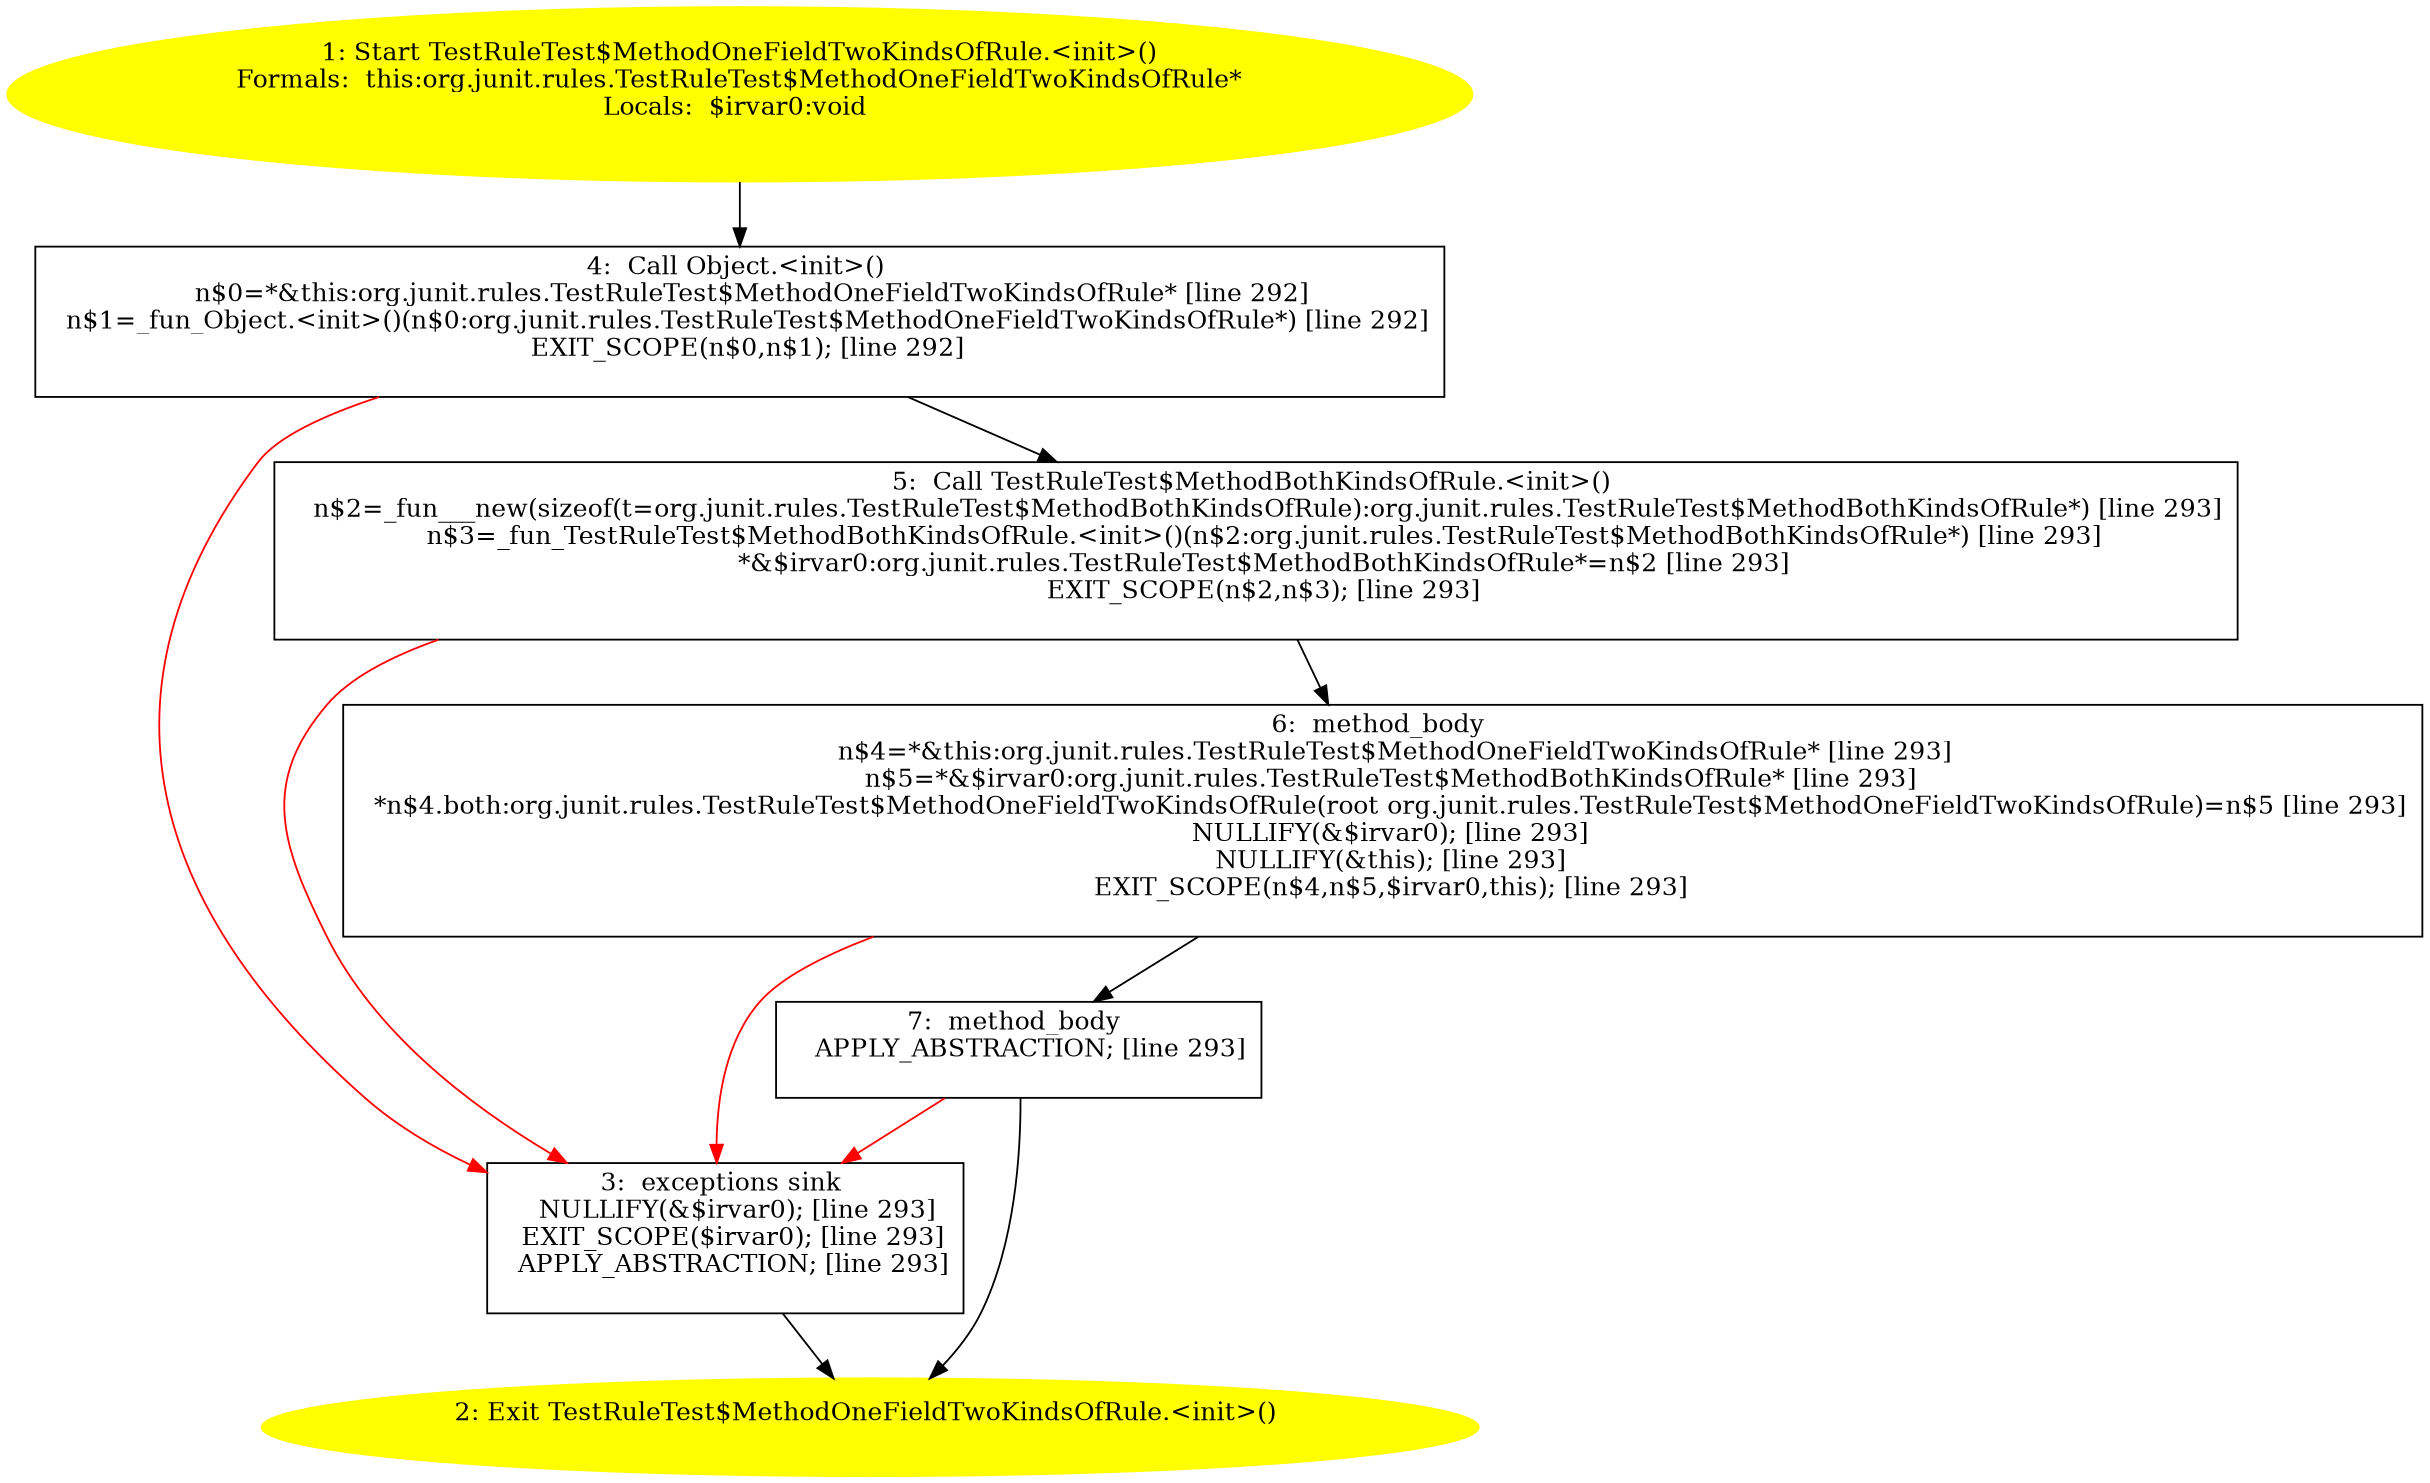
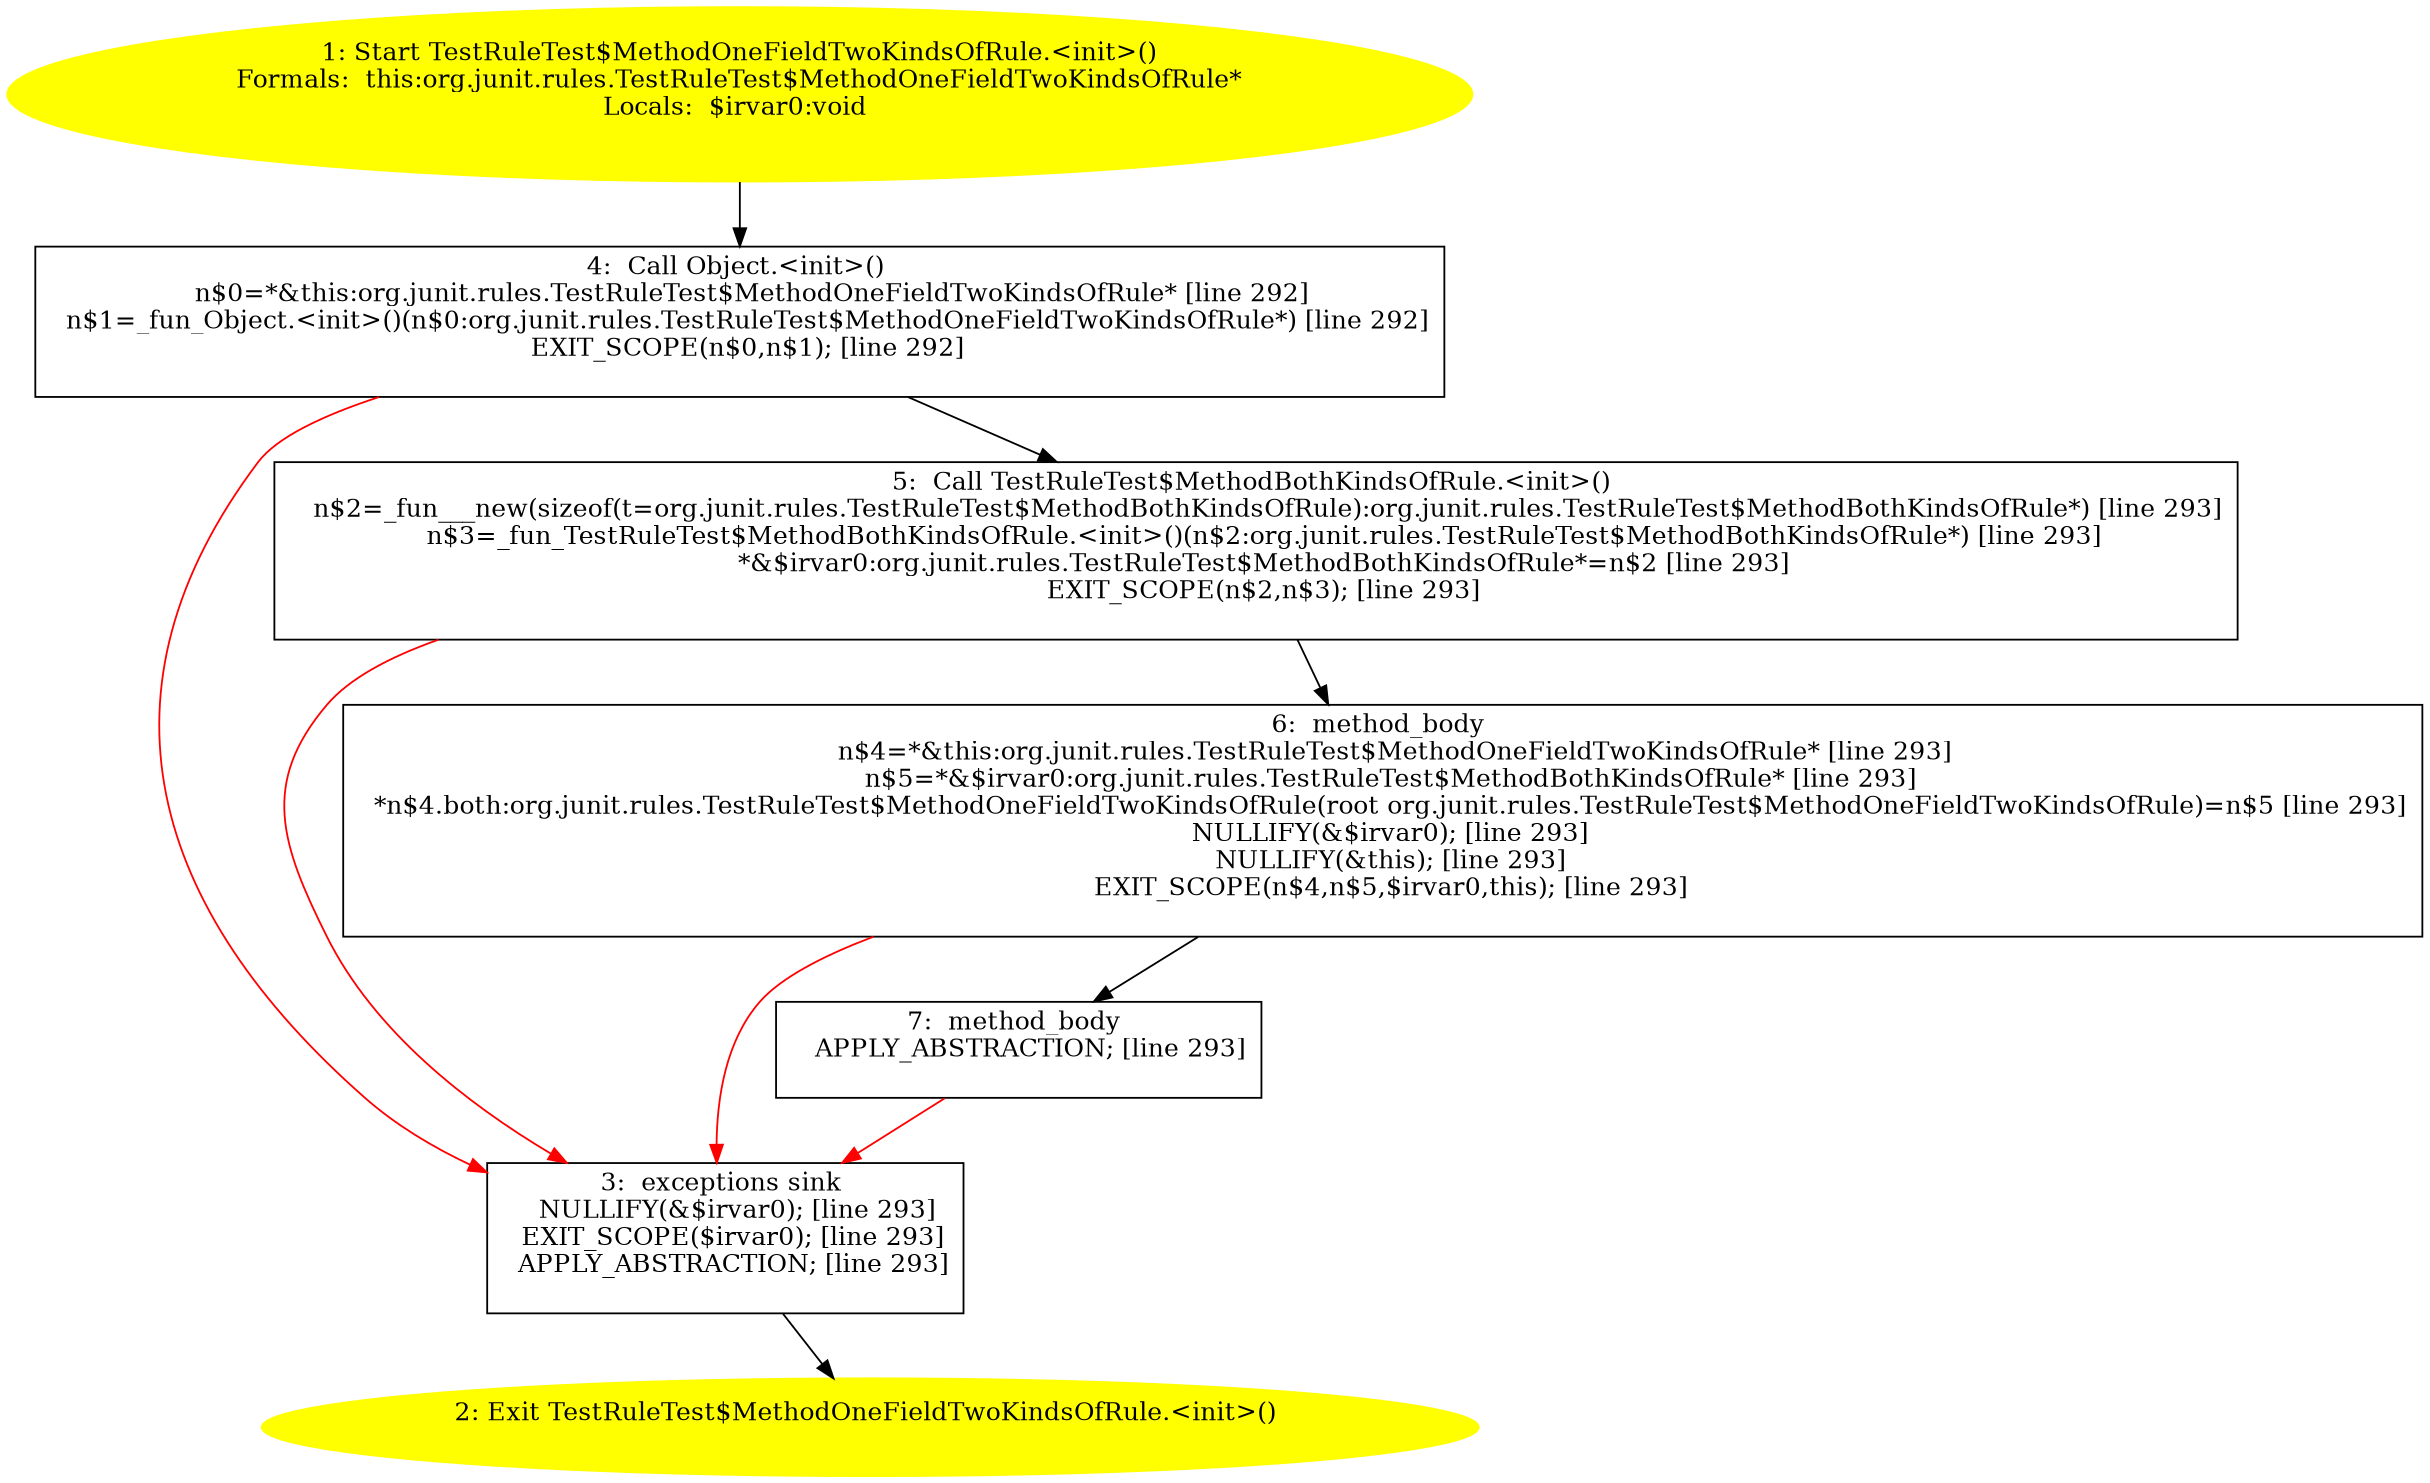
(1006, 1240) -> none
